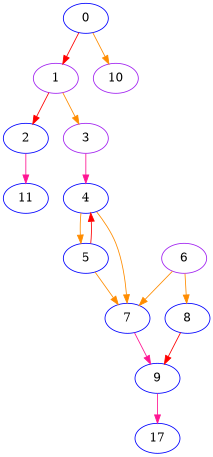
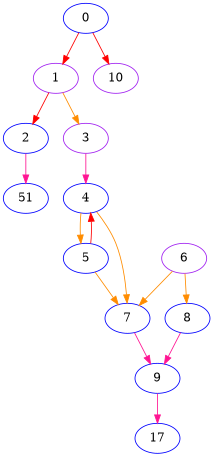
(99, 45) -> (99, 45)
(26, 198) -> (26, 198)
(174, 345) -> (174, 345)
